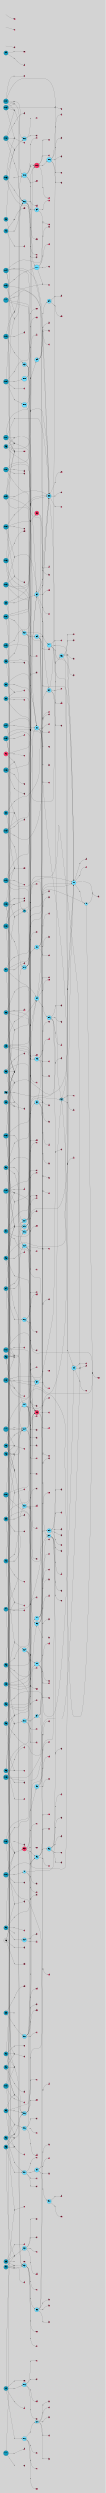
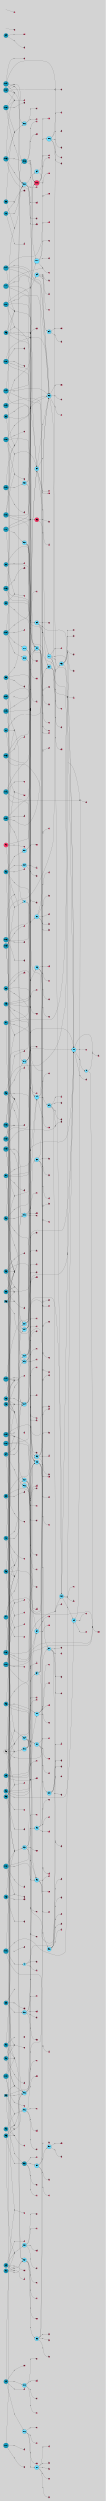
(24, 175) -> (24, 161)
none -> (24, 851)
(24, 911) -> (24, 902)
(62, 1099) -> (62, 1596)
(37, 1412) -> (37, 1462)
(6, 1724) -> (6, 1752)
(24, 1849) -> (24, 1847)
(6, 1940) -> (6, 1897)
(6, 2111) -> (6, 2096)
(24, 2173) -> (24, 2164)
(37, 2422) -> (37, 2467)
